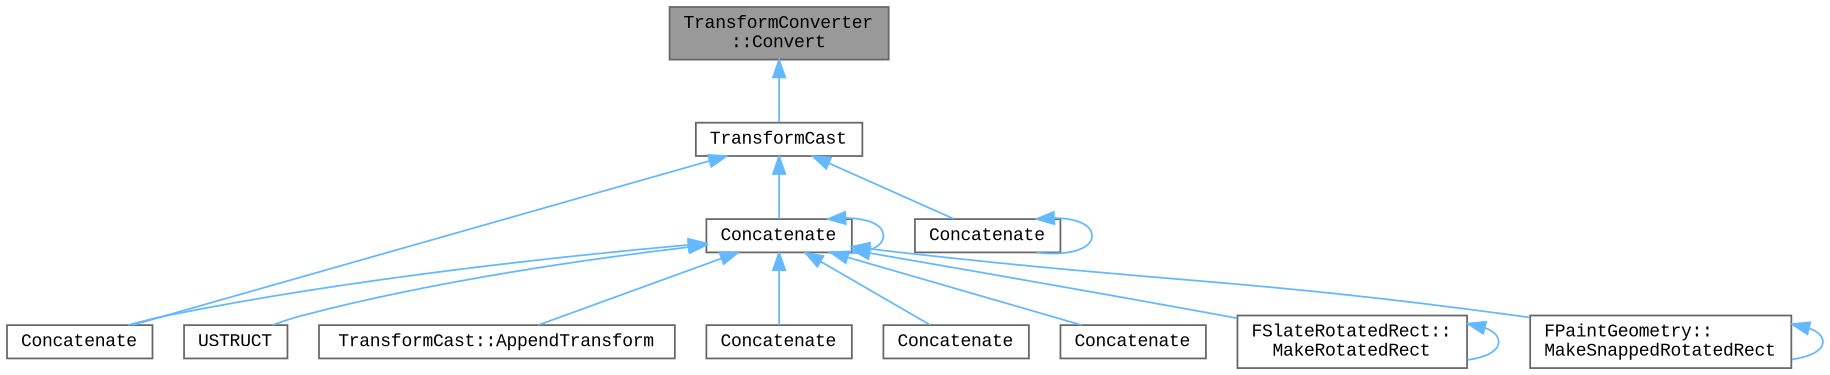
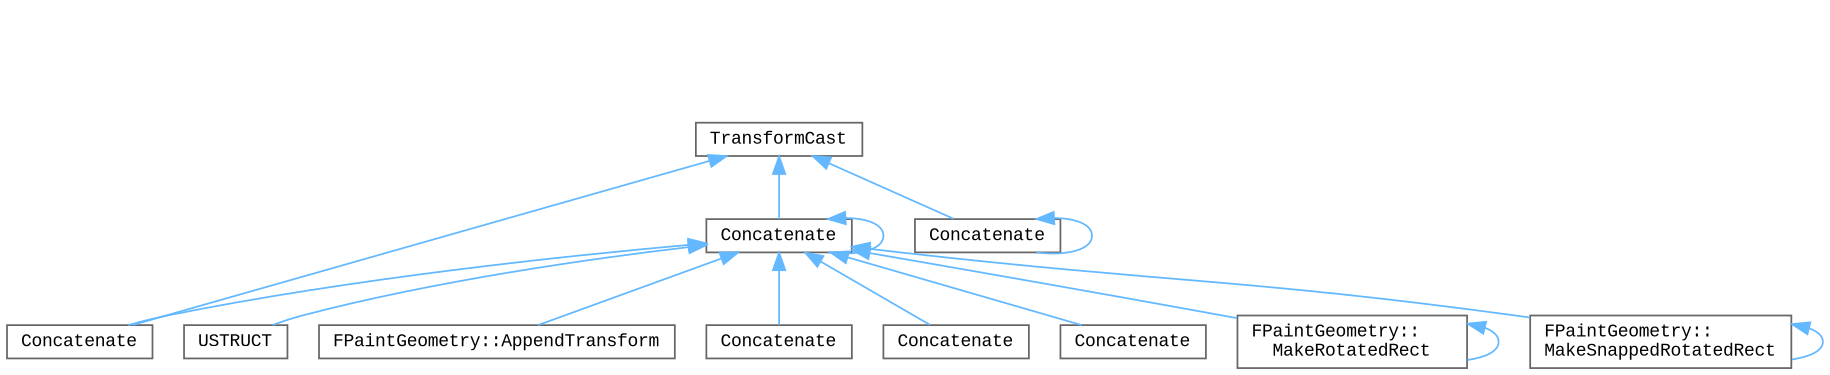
(779, 33) -> none
(497, 342) -> (497, 342)
(1352, 342) -> (1352, 342)
